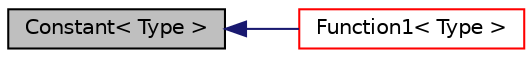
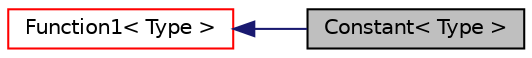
(273, 29) -> (281, 29)
